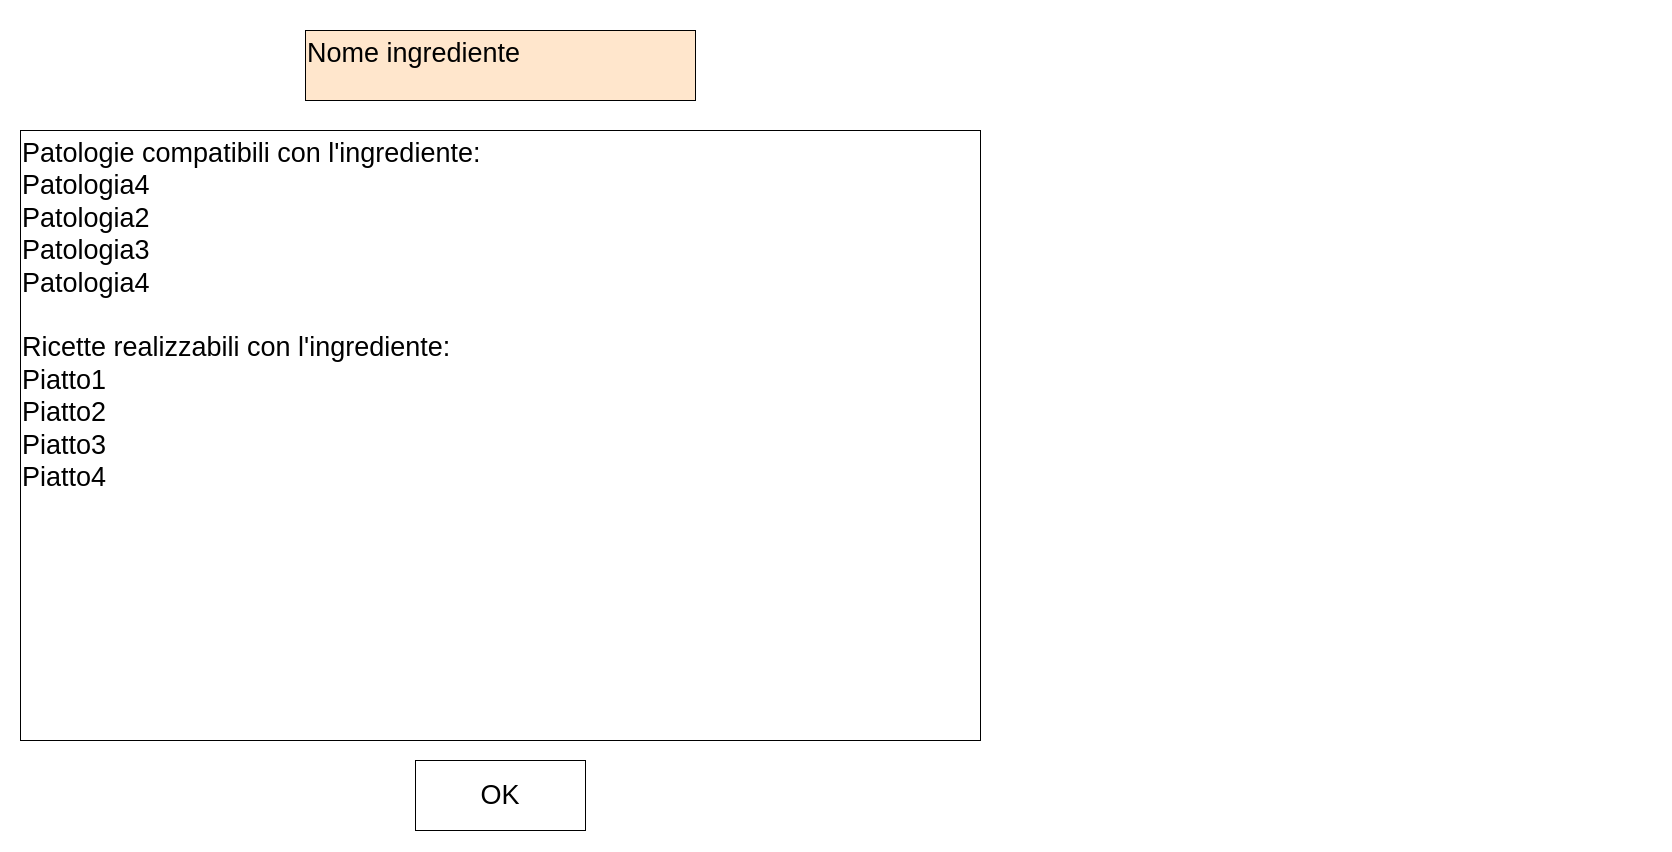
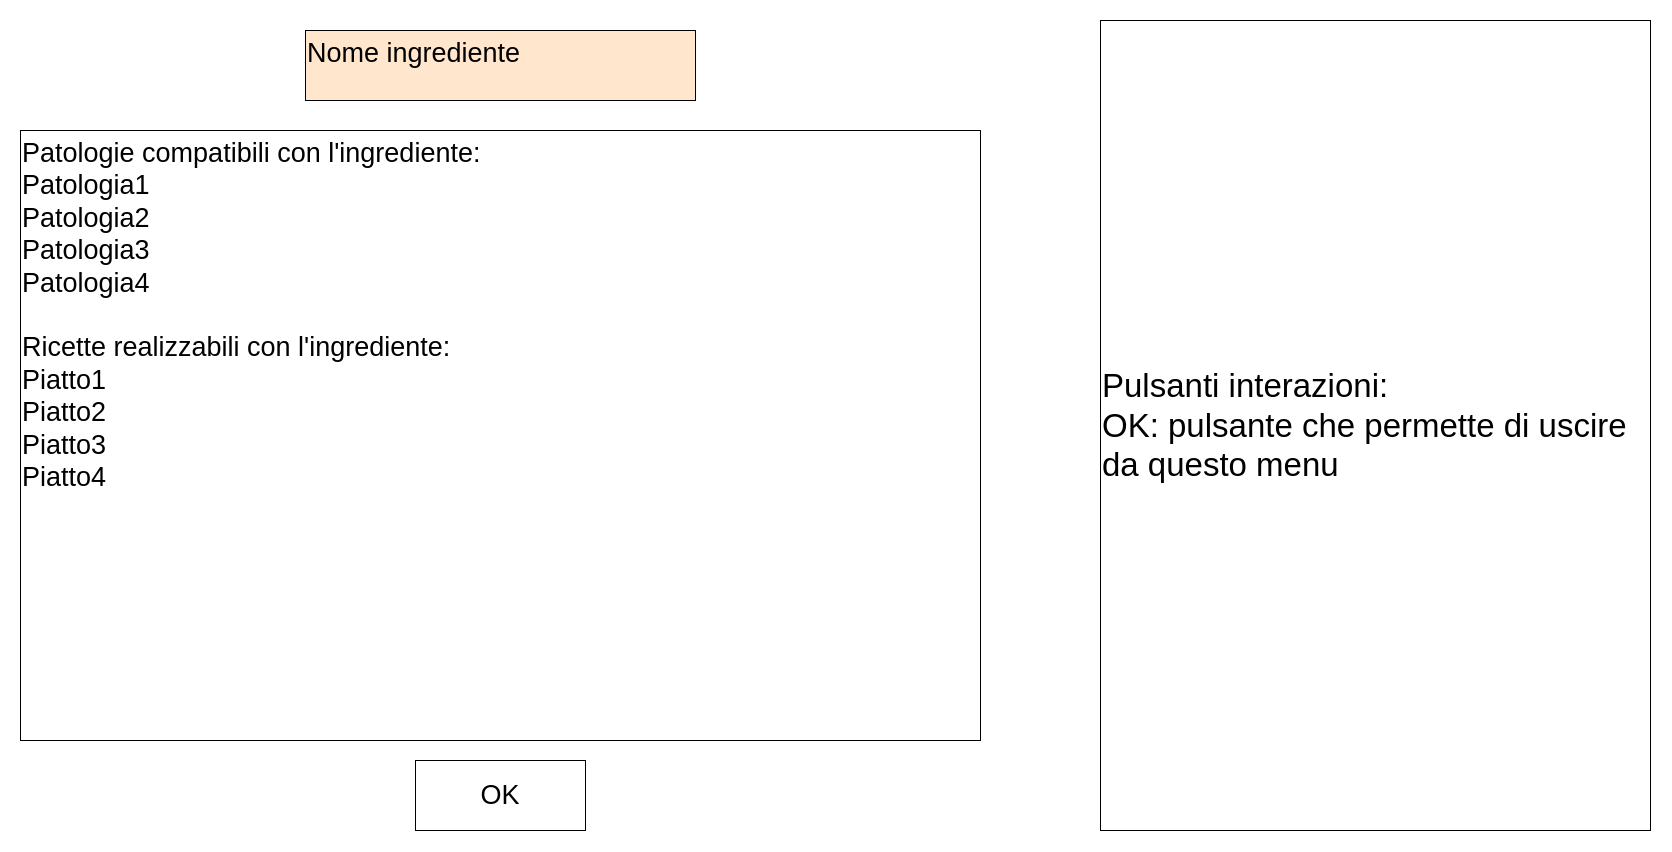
(276, 300) -> (276, 300)
none -> (1376, 426)
